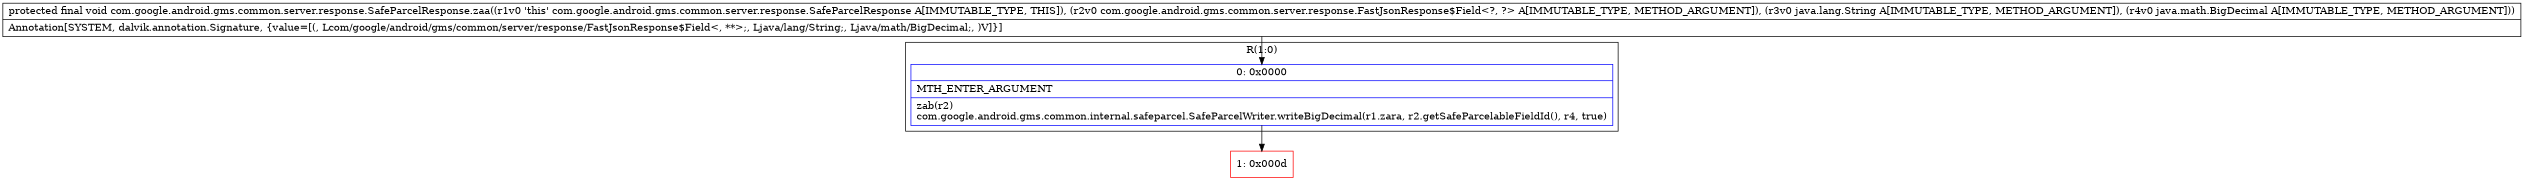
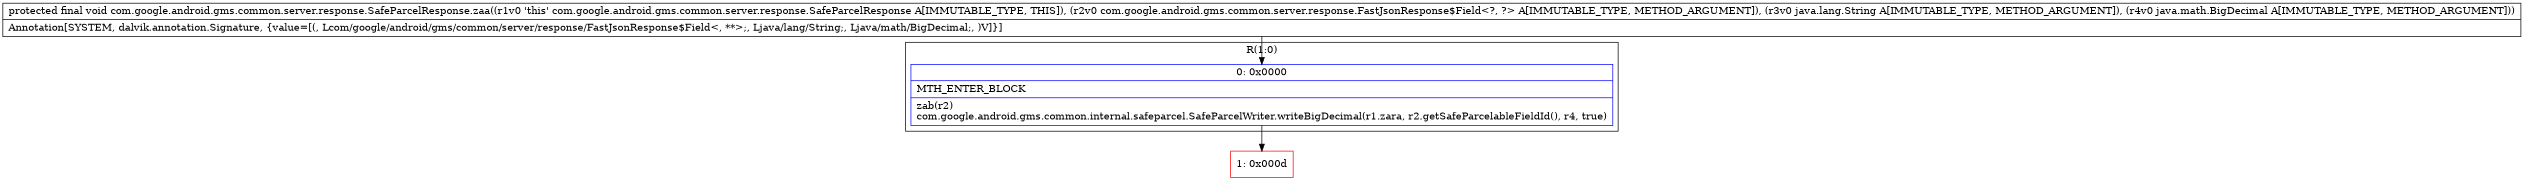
(985, 89) -> (971, 89)
